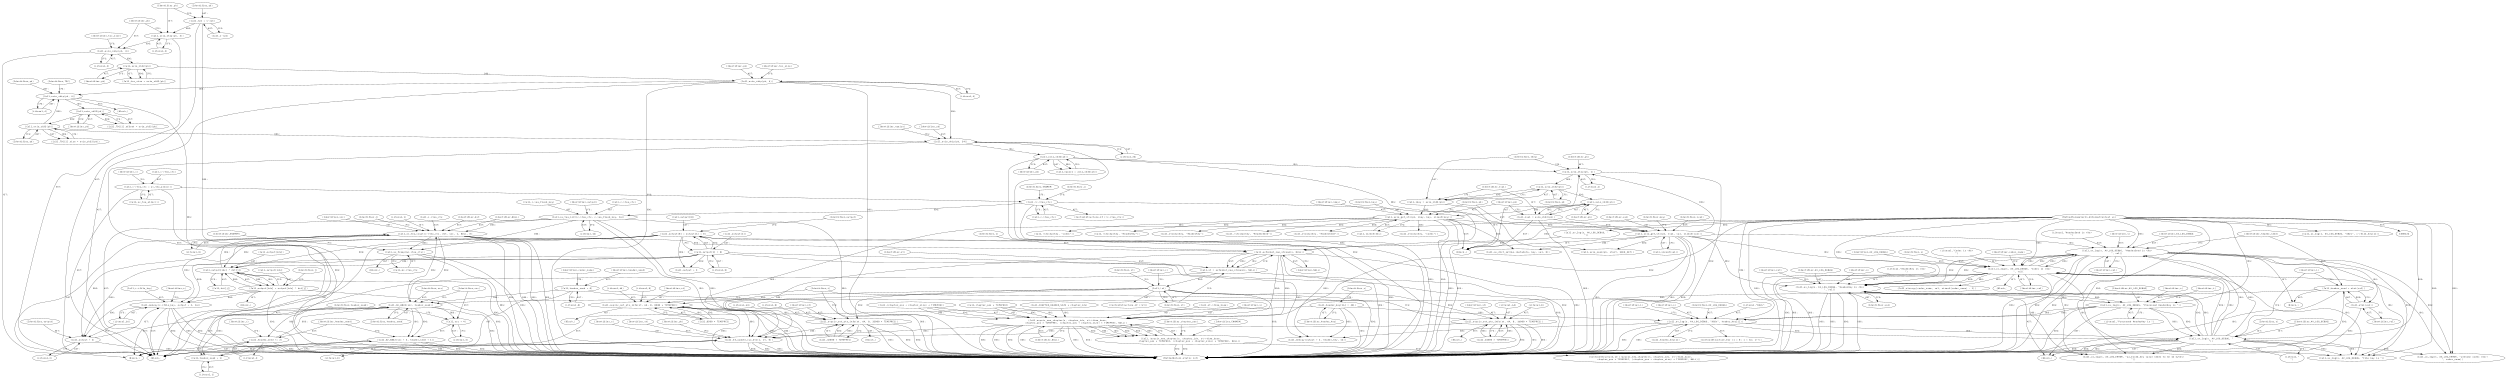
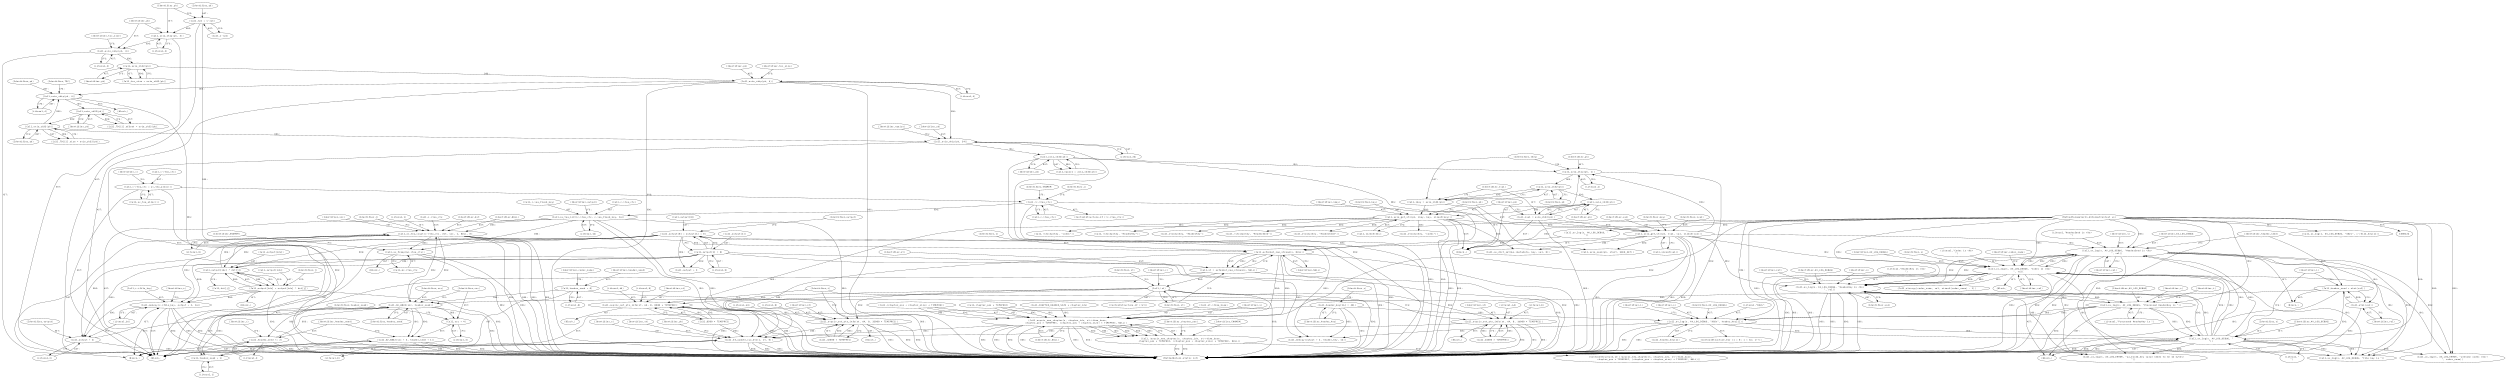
(222, 280) -> none
(745, 313) -> (731, 330)
(508, 337) -> none
